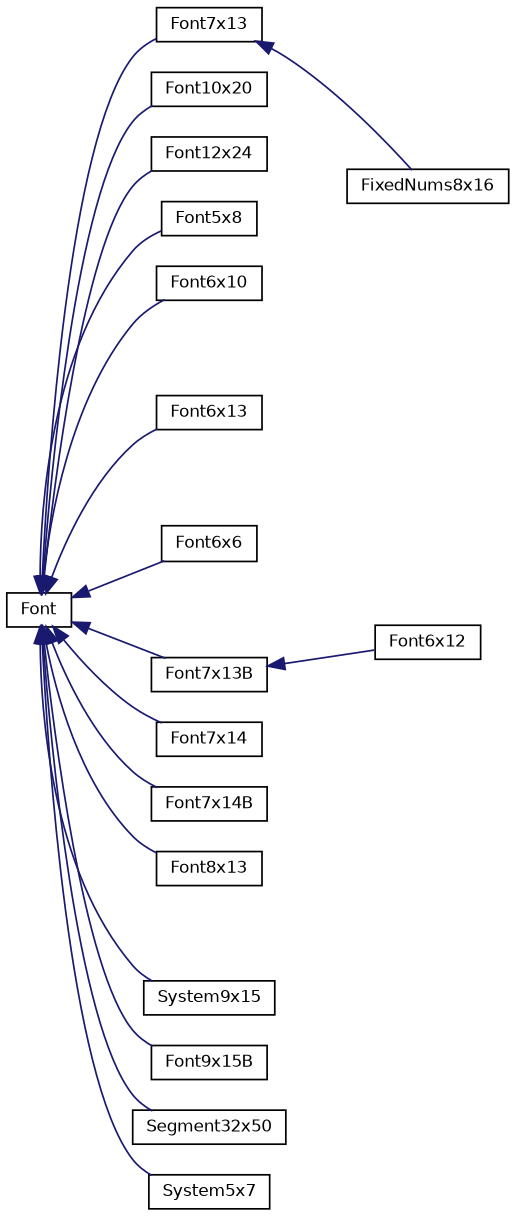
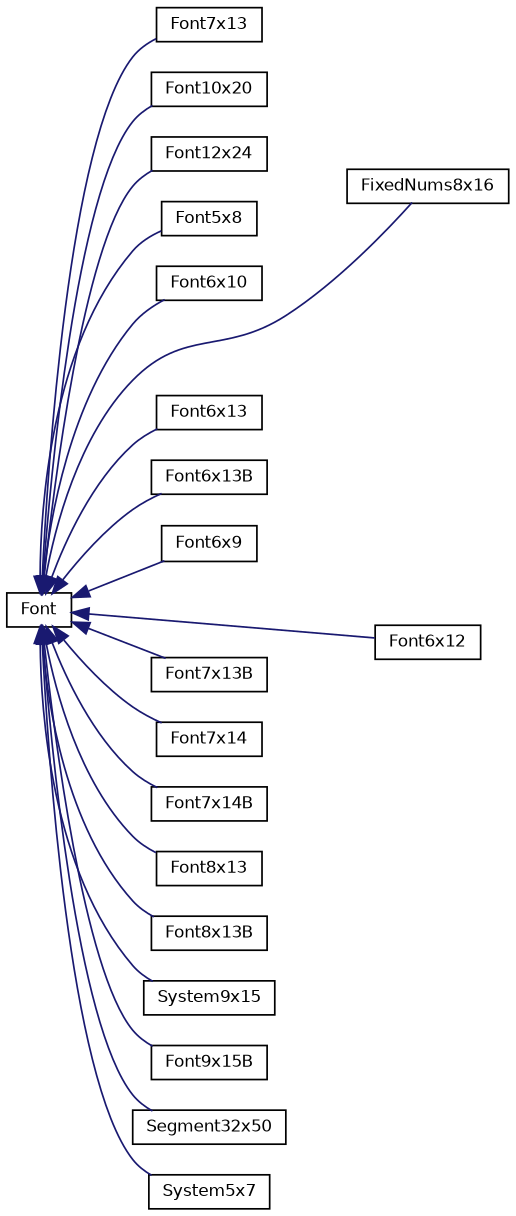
(346, 104) -> (184, 349)
none -> (209, 477)
(209, 544) -> (209, 544)
(329, 657) -> (232, 626)
none -> (209, 933)
